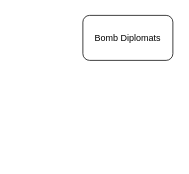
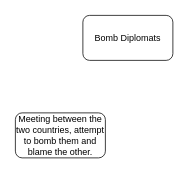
none -> (60, 135)
